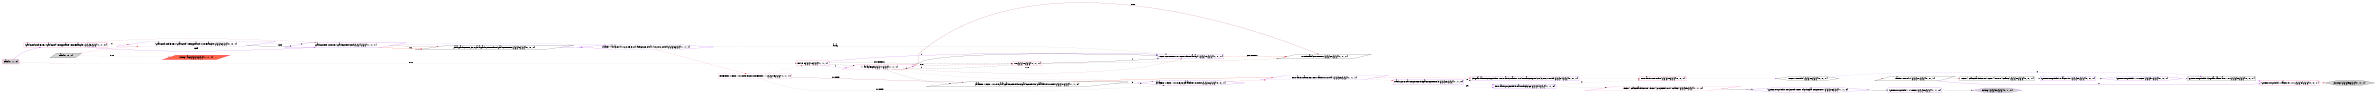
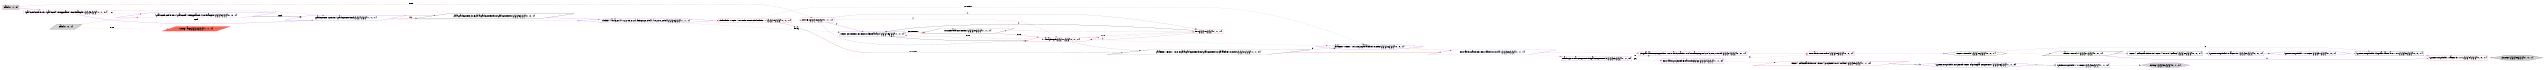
(1097, 3) -> (1016, 35)
(879, 62) -> (968, 13)
